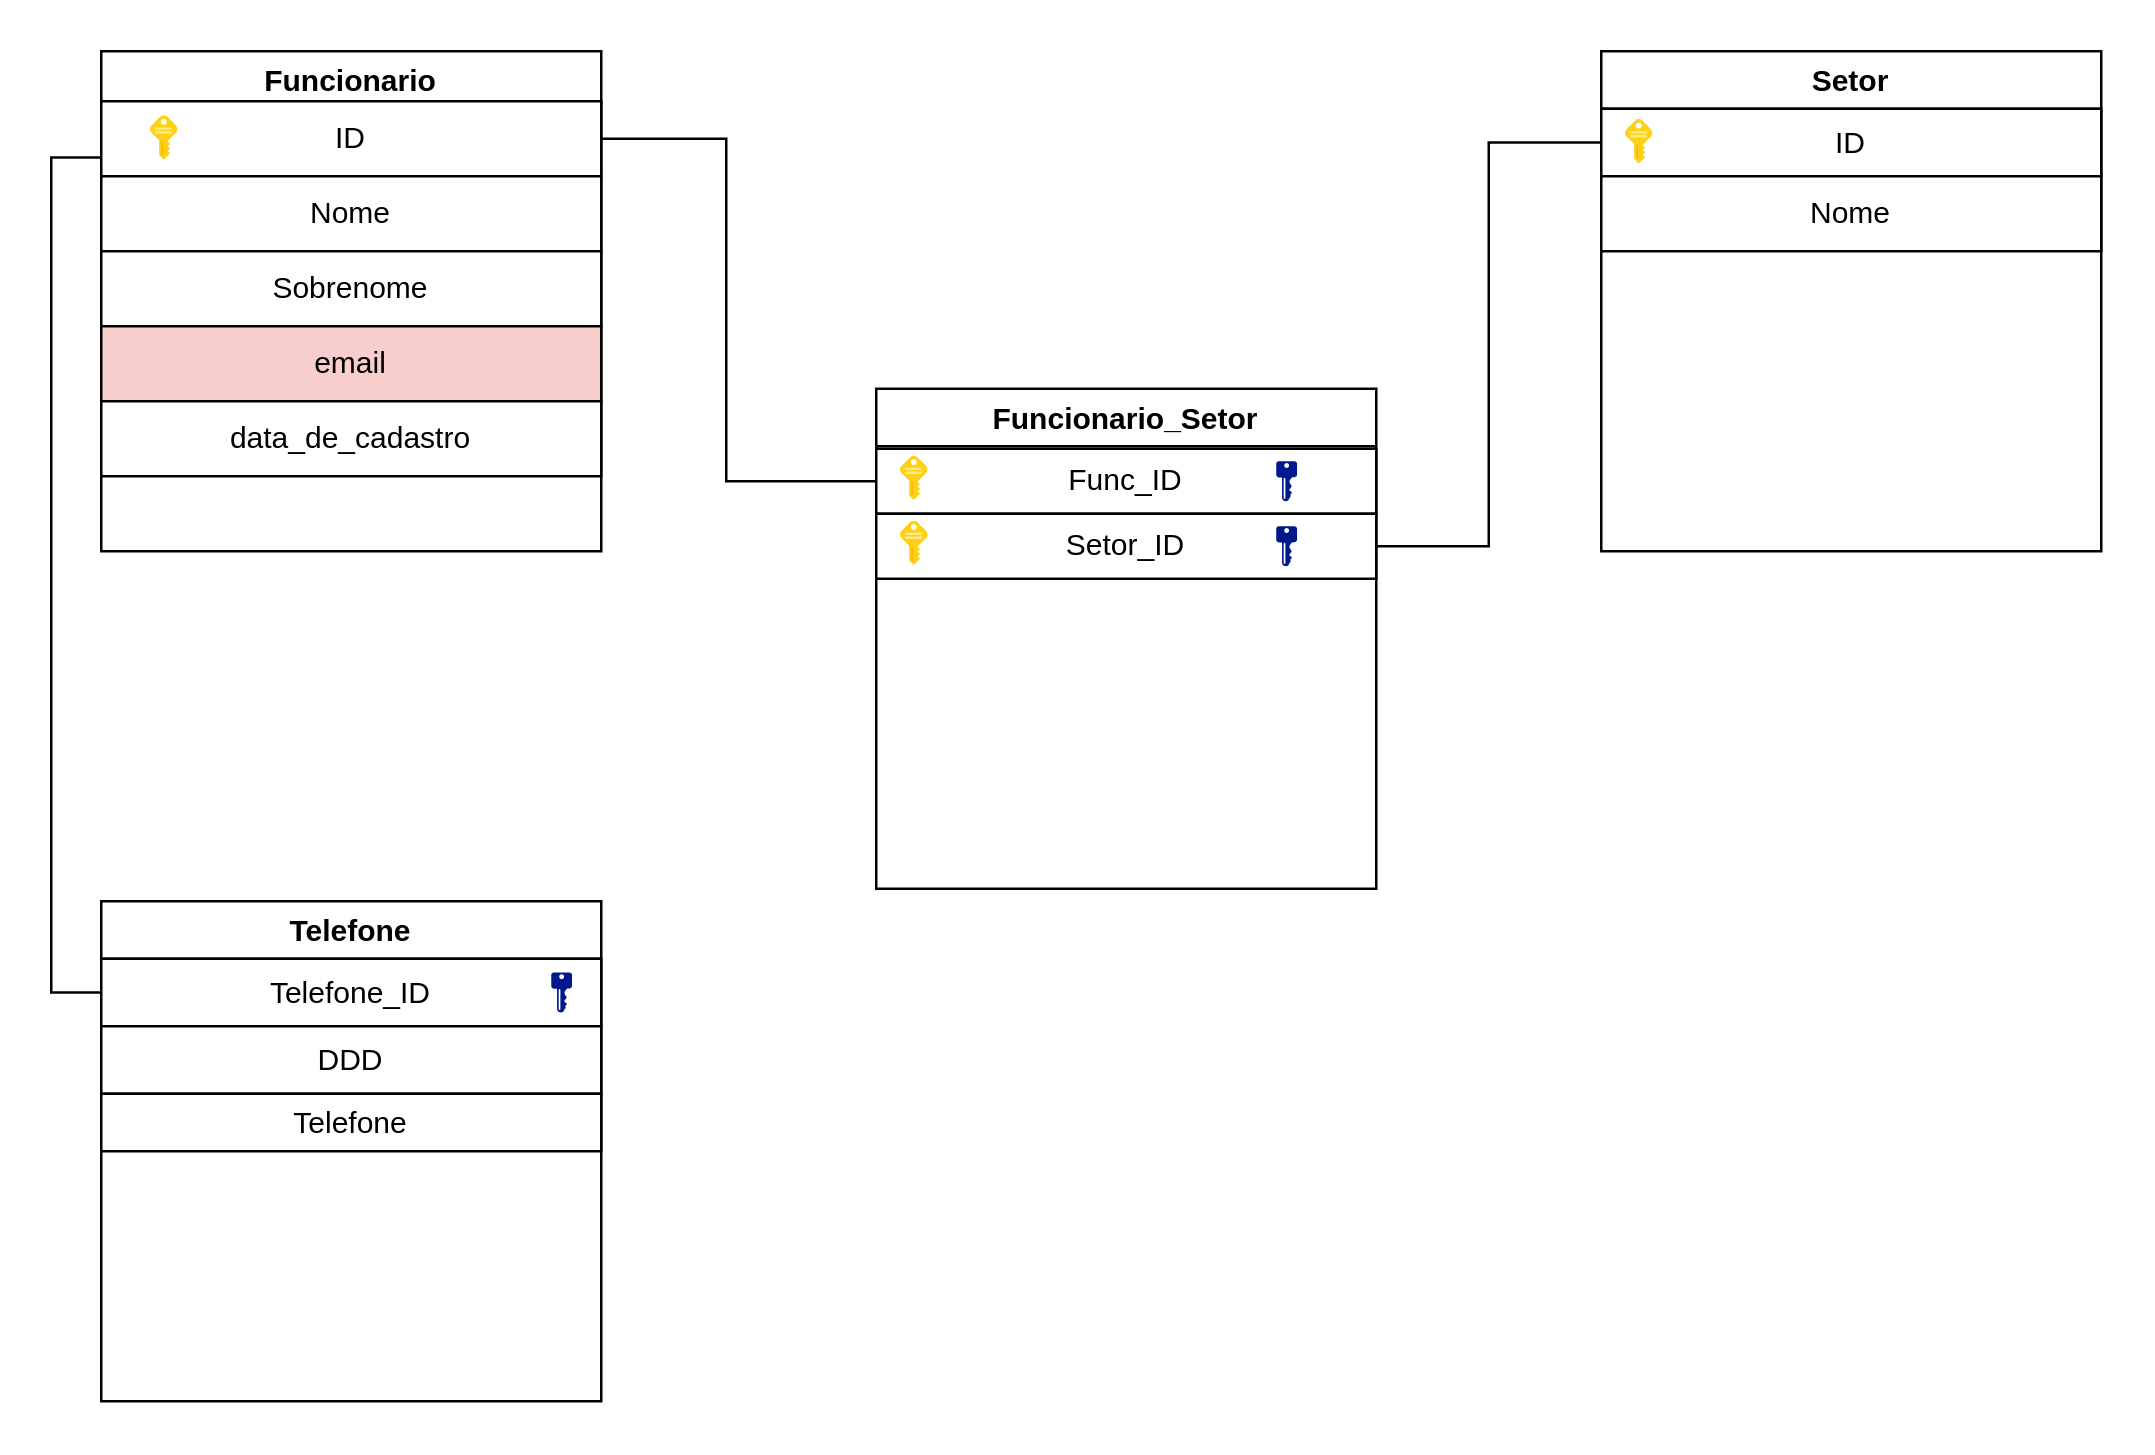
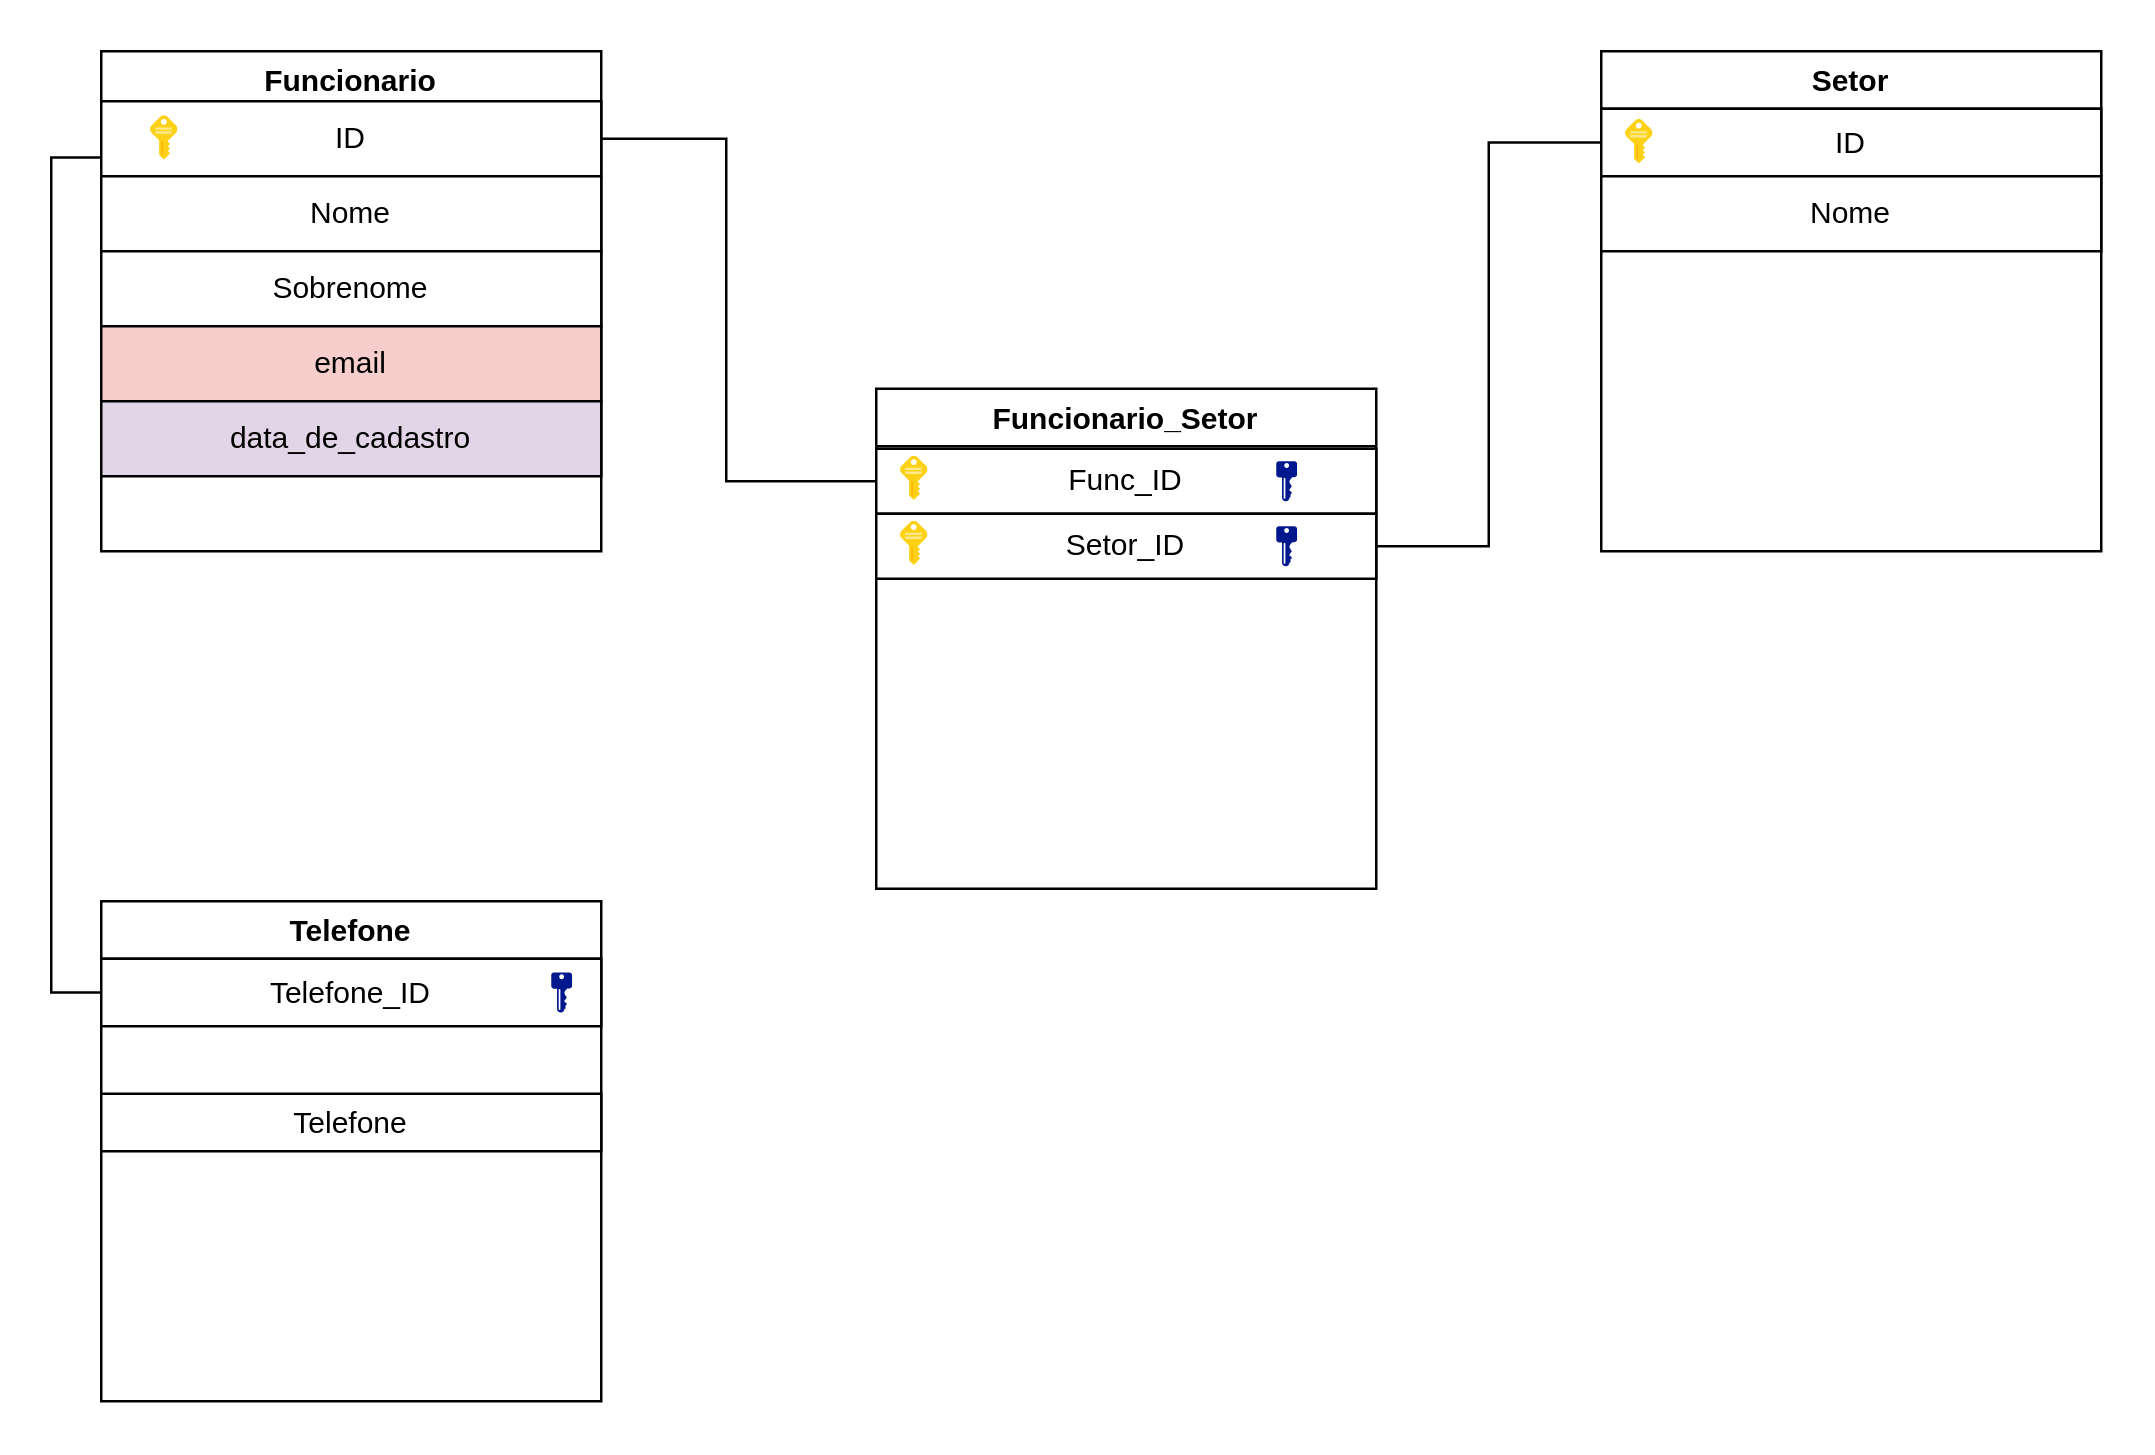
(351, 439) -> (351, 439)
(351, 1060) -> none
